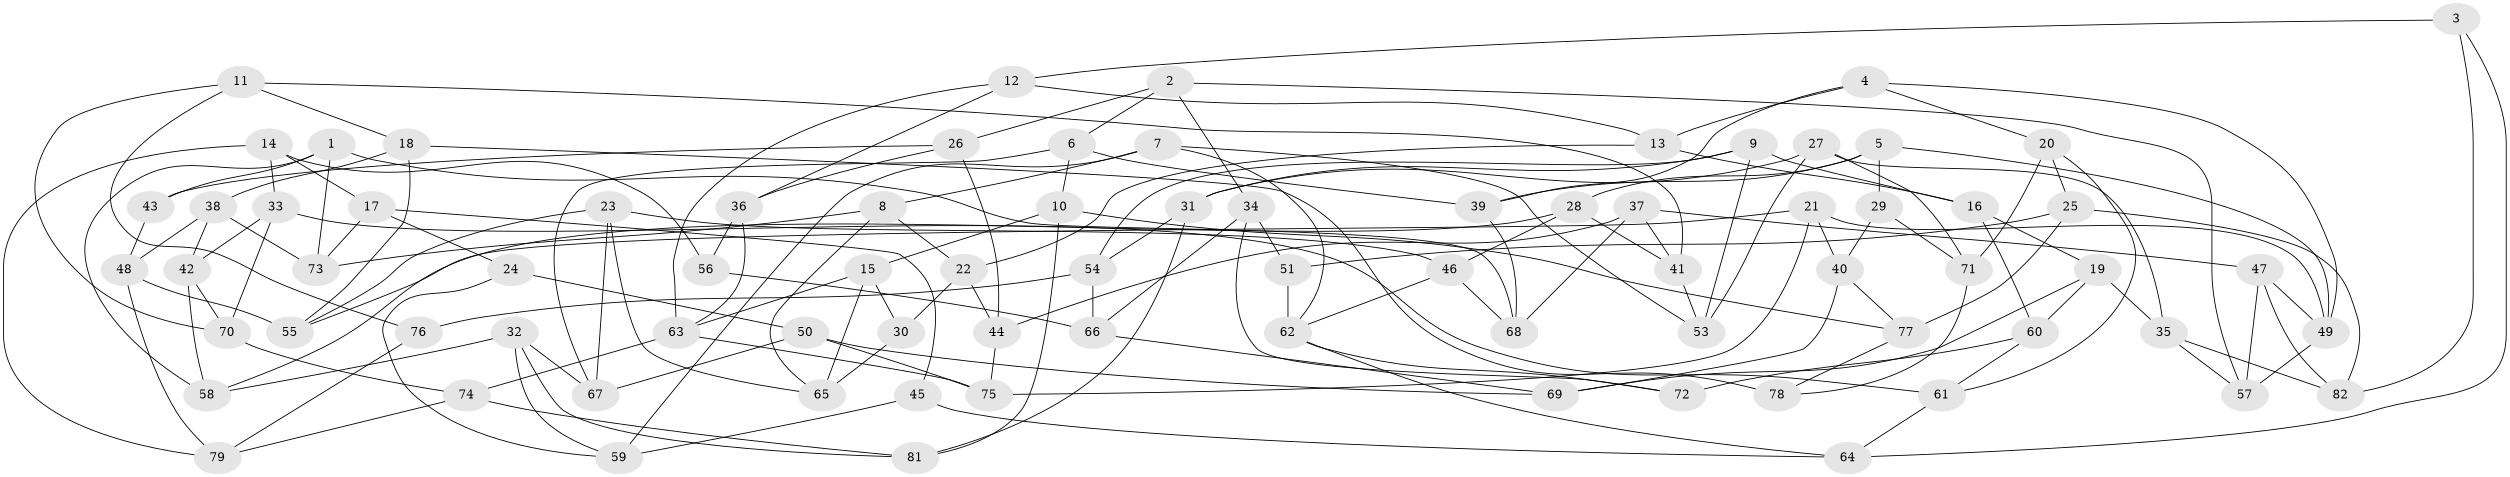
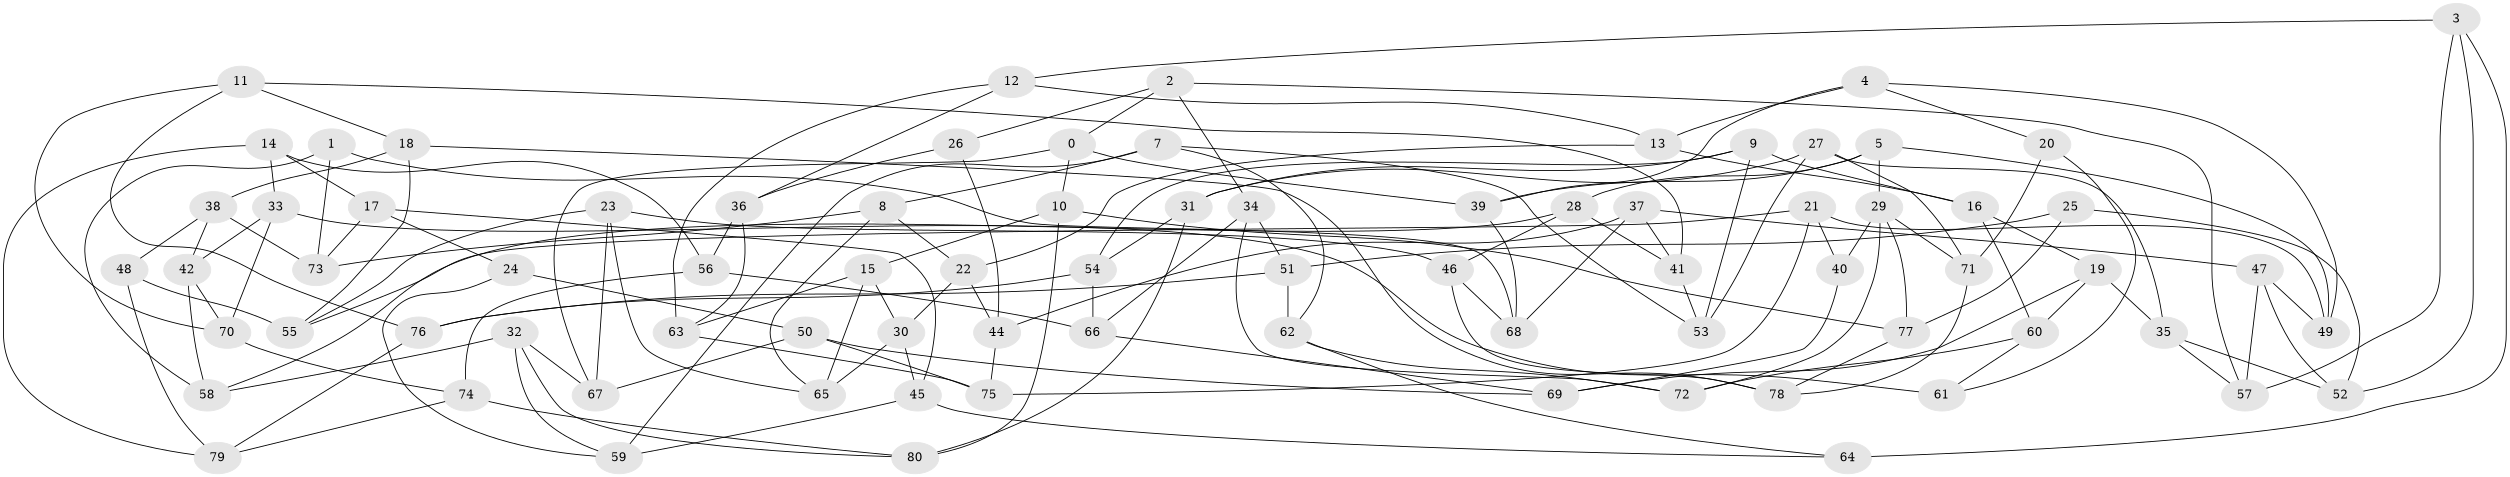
(1072, 145) -> (1072, 145)
(2062, 183) -> none
(151, 207) -> none
none -> (1017, 291)
(1369, 301) -> (1583, 371)
(1873, 301) -> (1903, 268)
none -> (1832, 345)
none -> (909, 360)
(572, 364) -> (548, 291)
(2285, 364) -> (2440, 263)
(2341, 395) -> (2341, 395)
(1895, 427) -> none
(915, 458) -> (915, 458)
